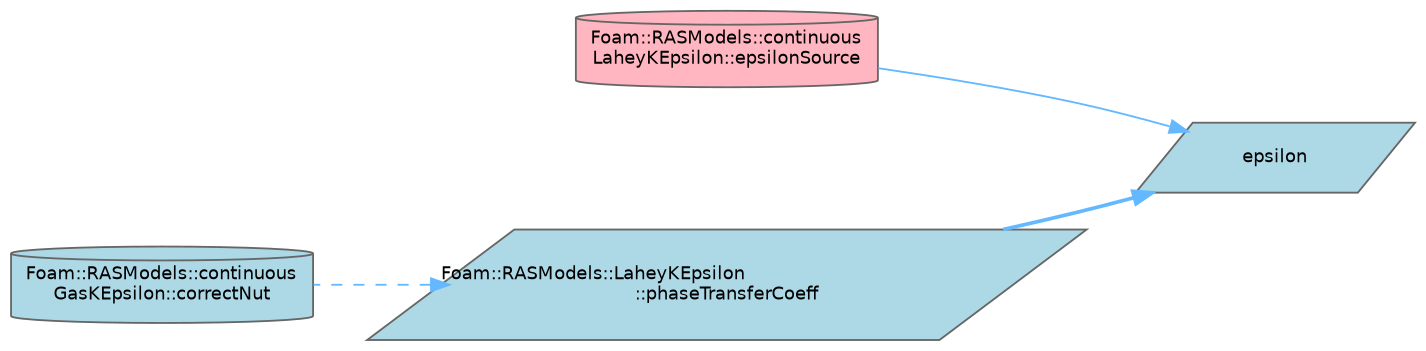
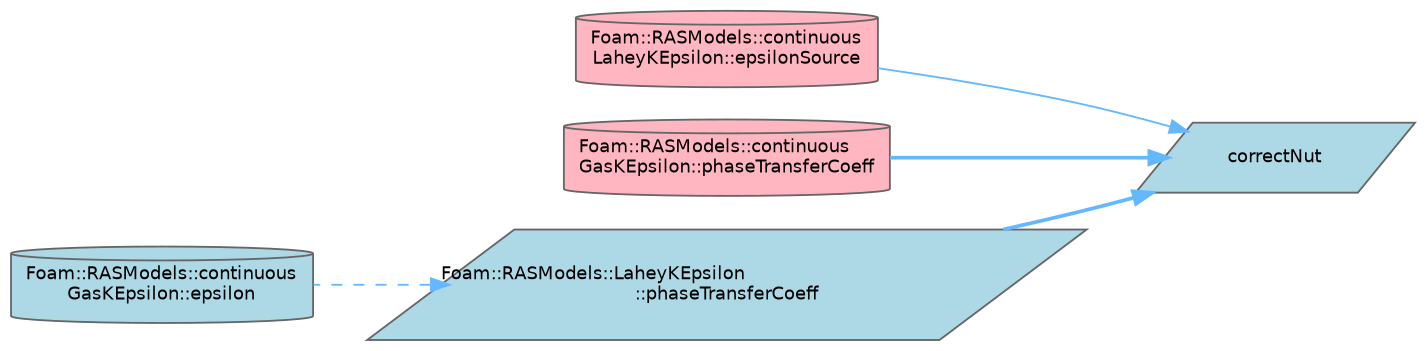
none -> (727, 158)
(1275, 158) -> (1275, 158)
(162, 285) -> (162, 285)
